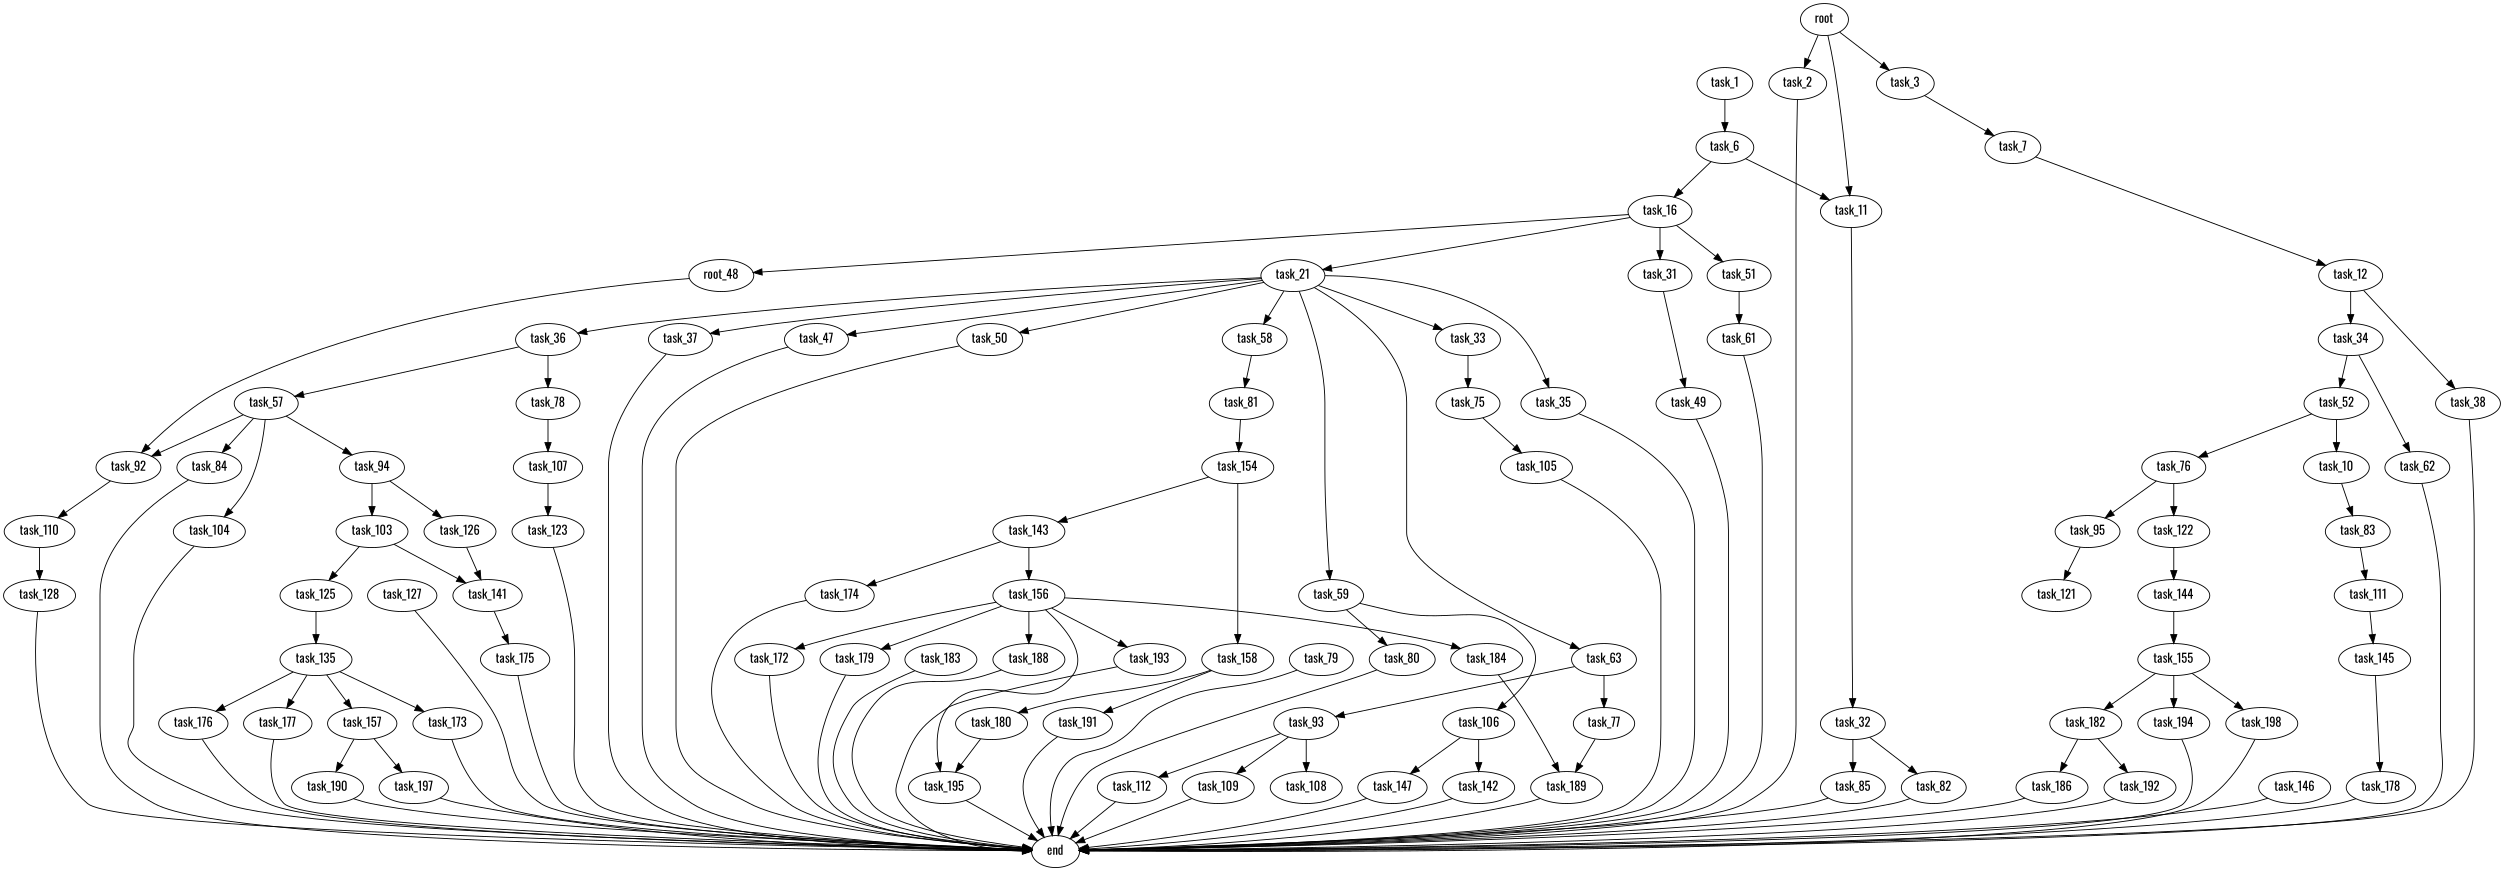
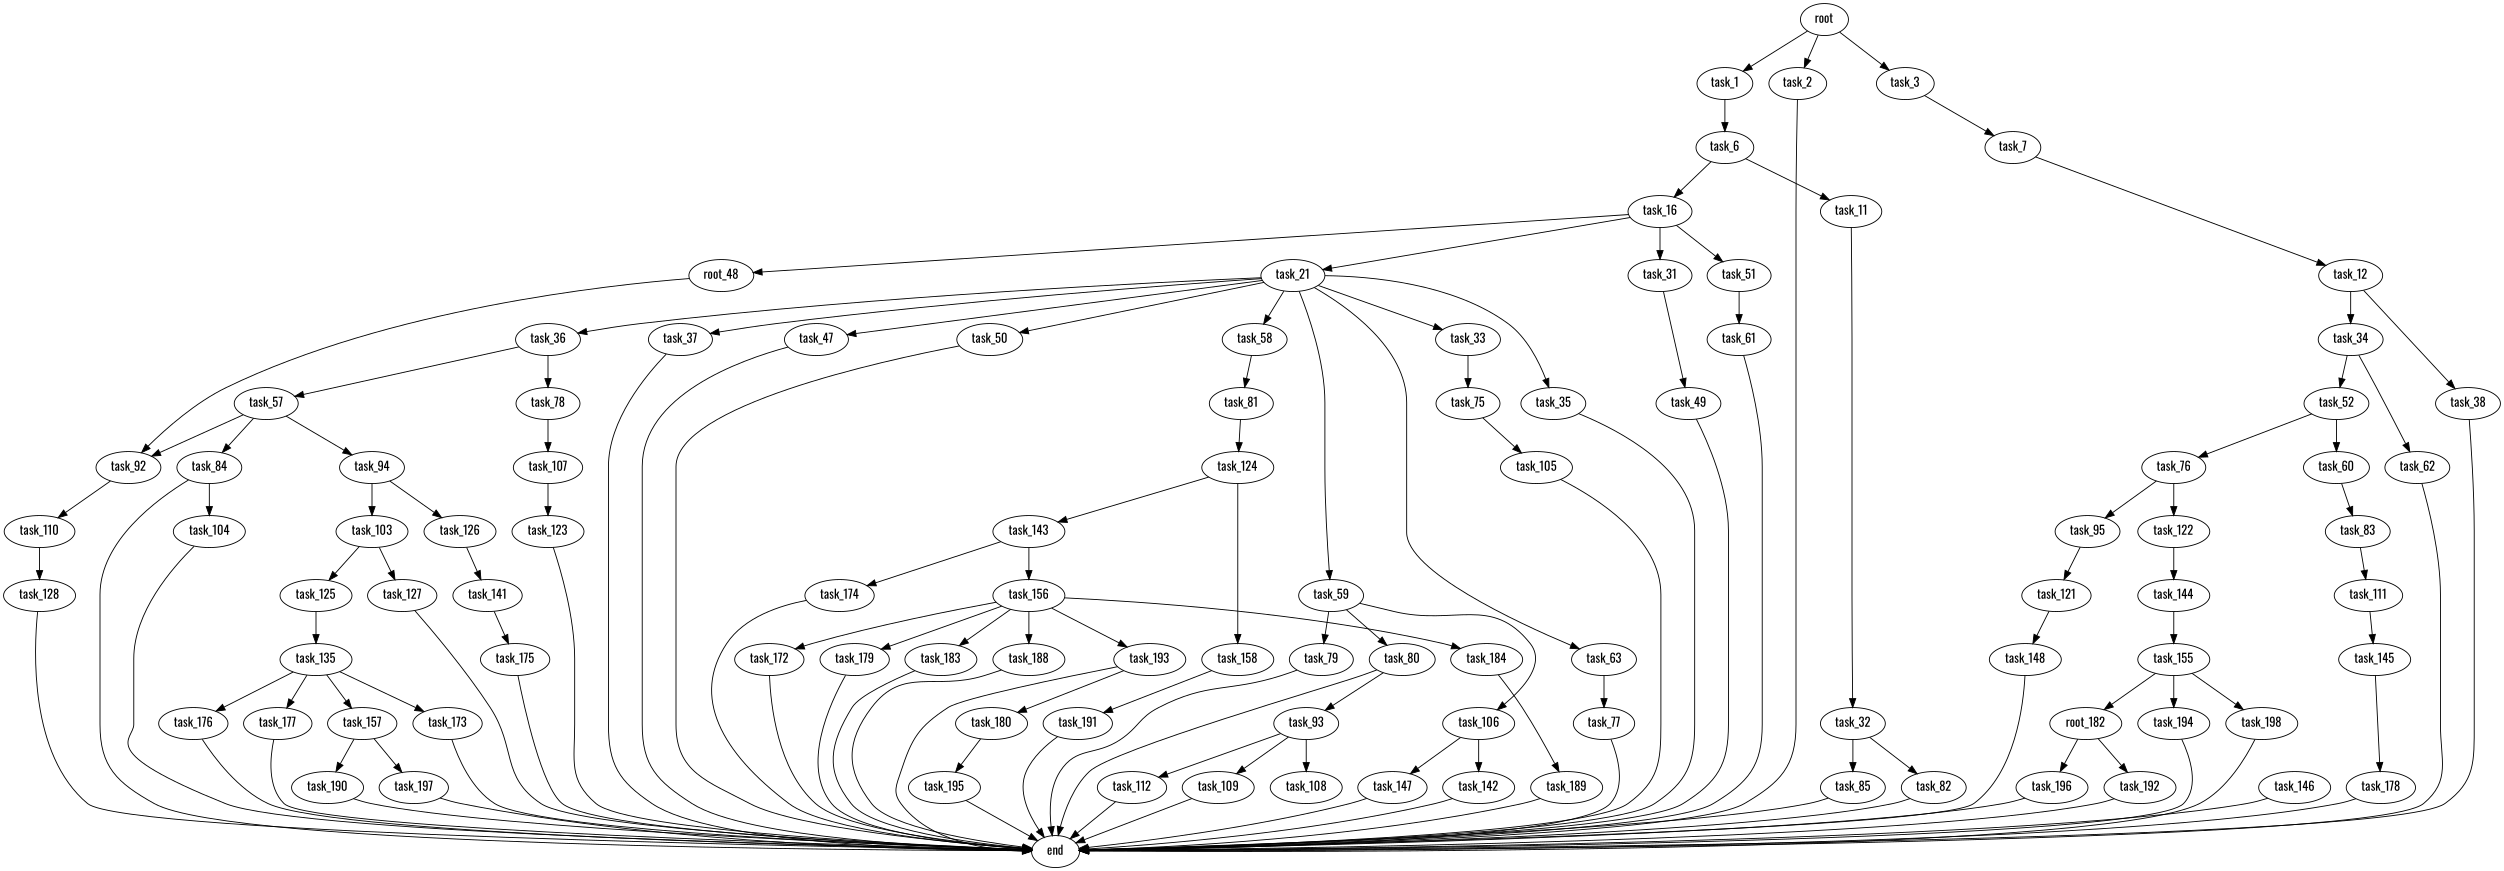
(1840, 111) -> (1779, 49)
(256, 468) -> (209, 495)
(1238, 468) -> (1238, 468)
(2336, 468) -> (2336, 468)
(426, 561) -> (385, 560)
none -> (1326, 628)
none -> (2025, 660)
(1119, 691) -> (1075, 690)
(1459, 691) -> (1358, 689)
(1021, 693) -> (989, 625)
(2086, 724) -> (2086, 724)
(1588, 752) -> (1385, 840)
(2052, 788) -> (2052, 788)
